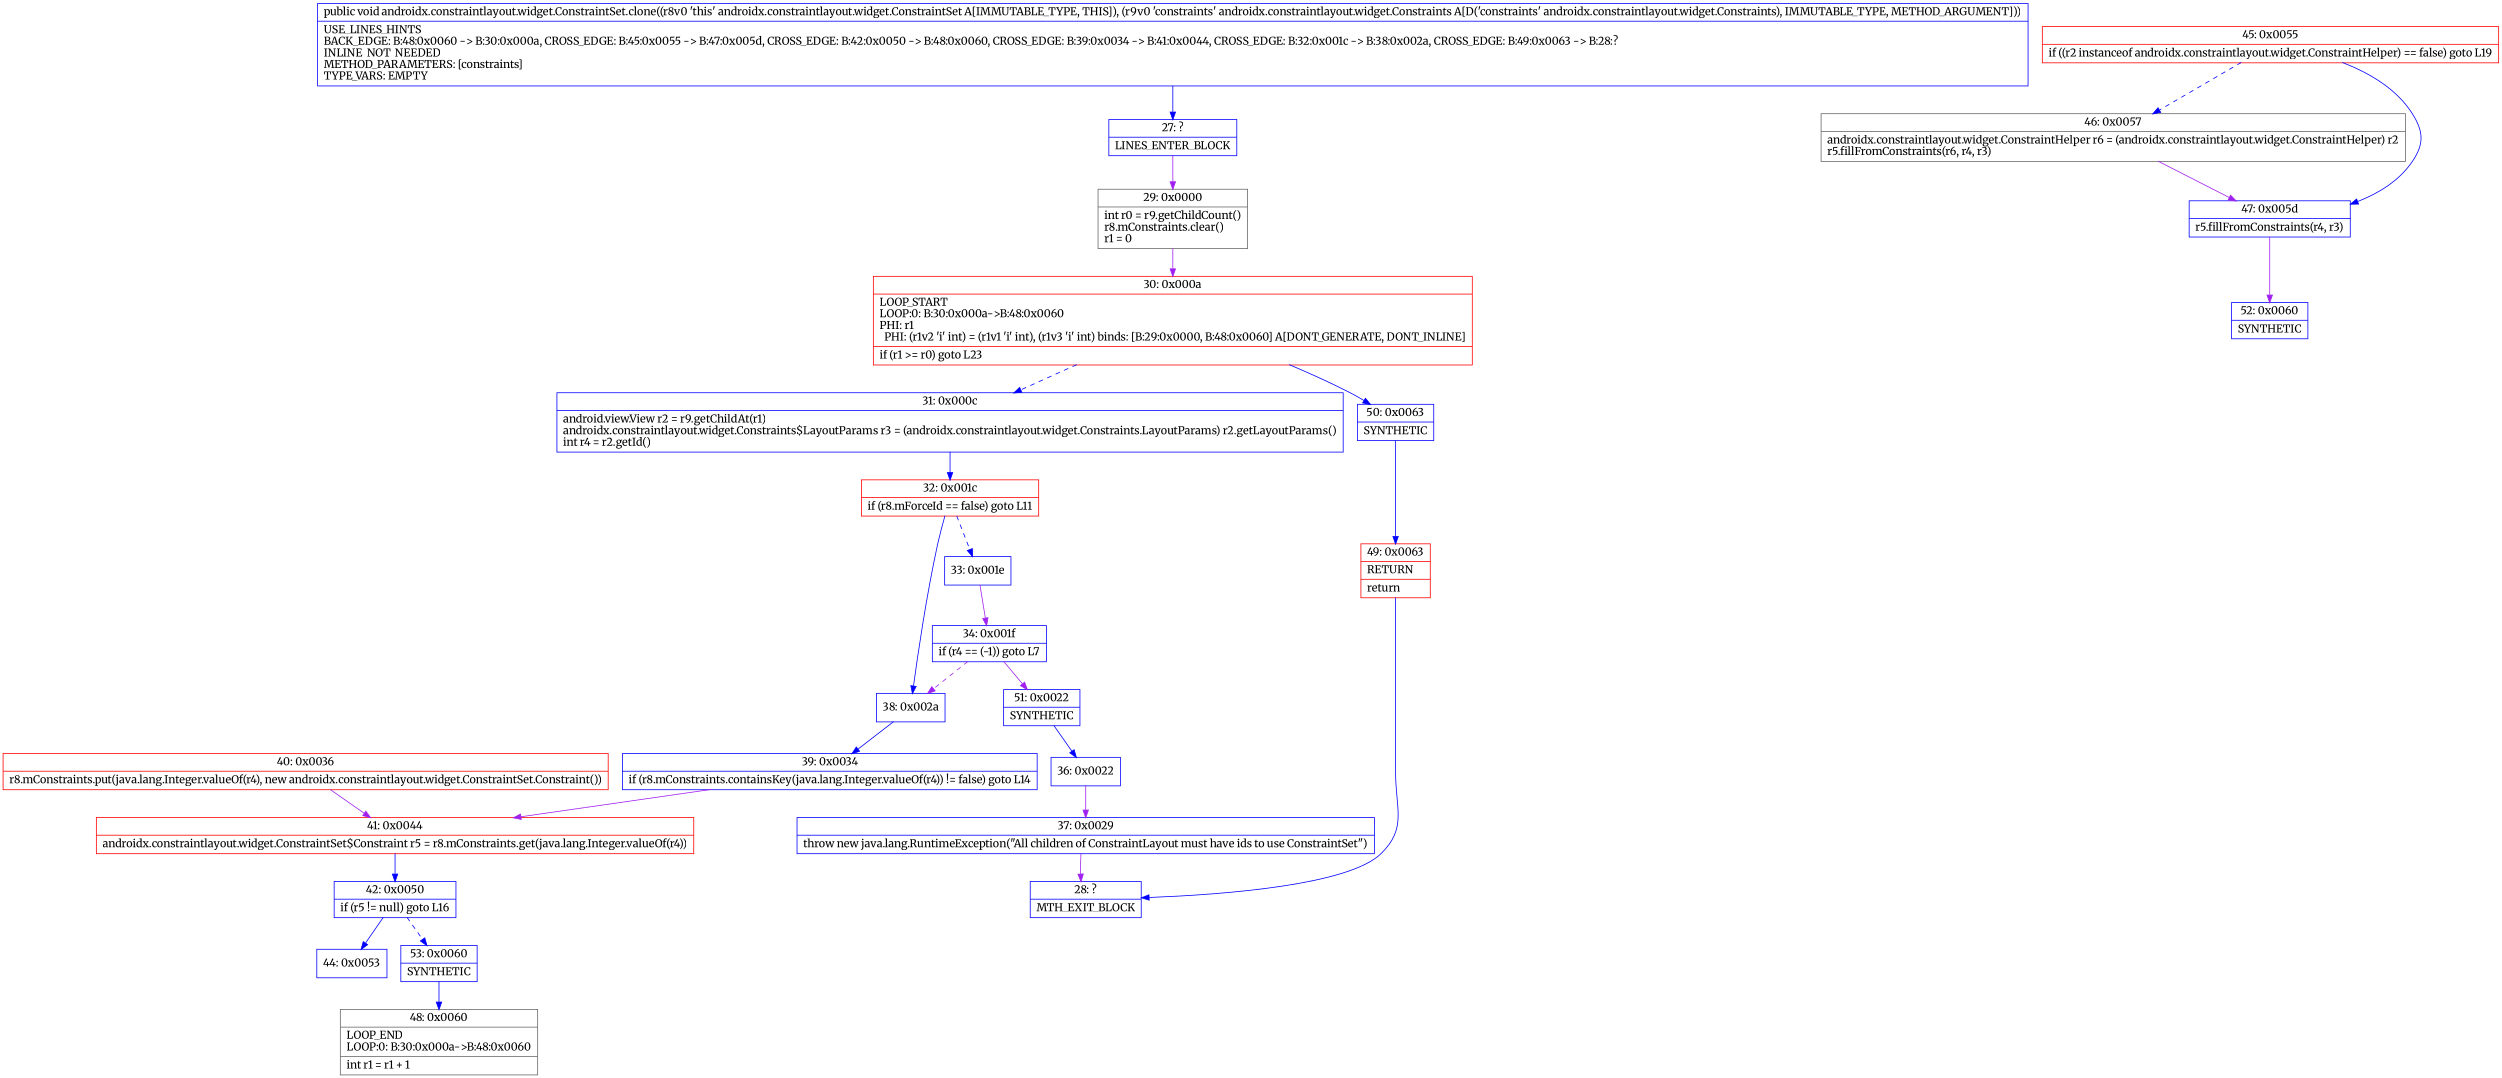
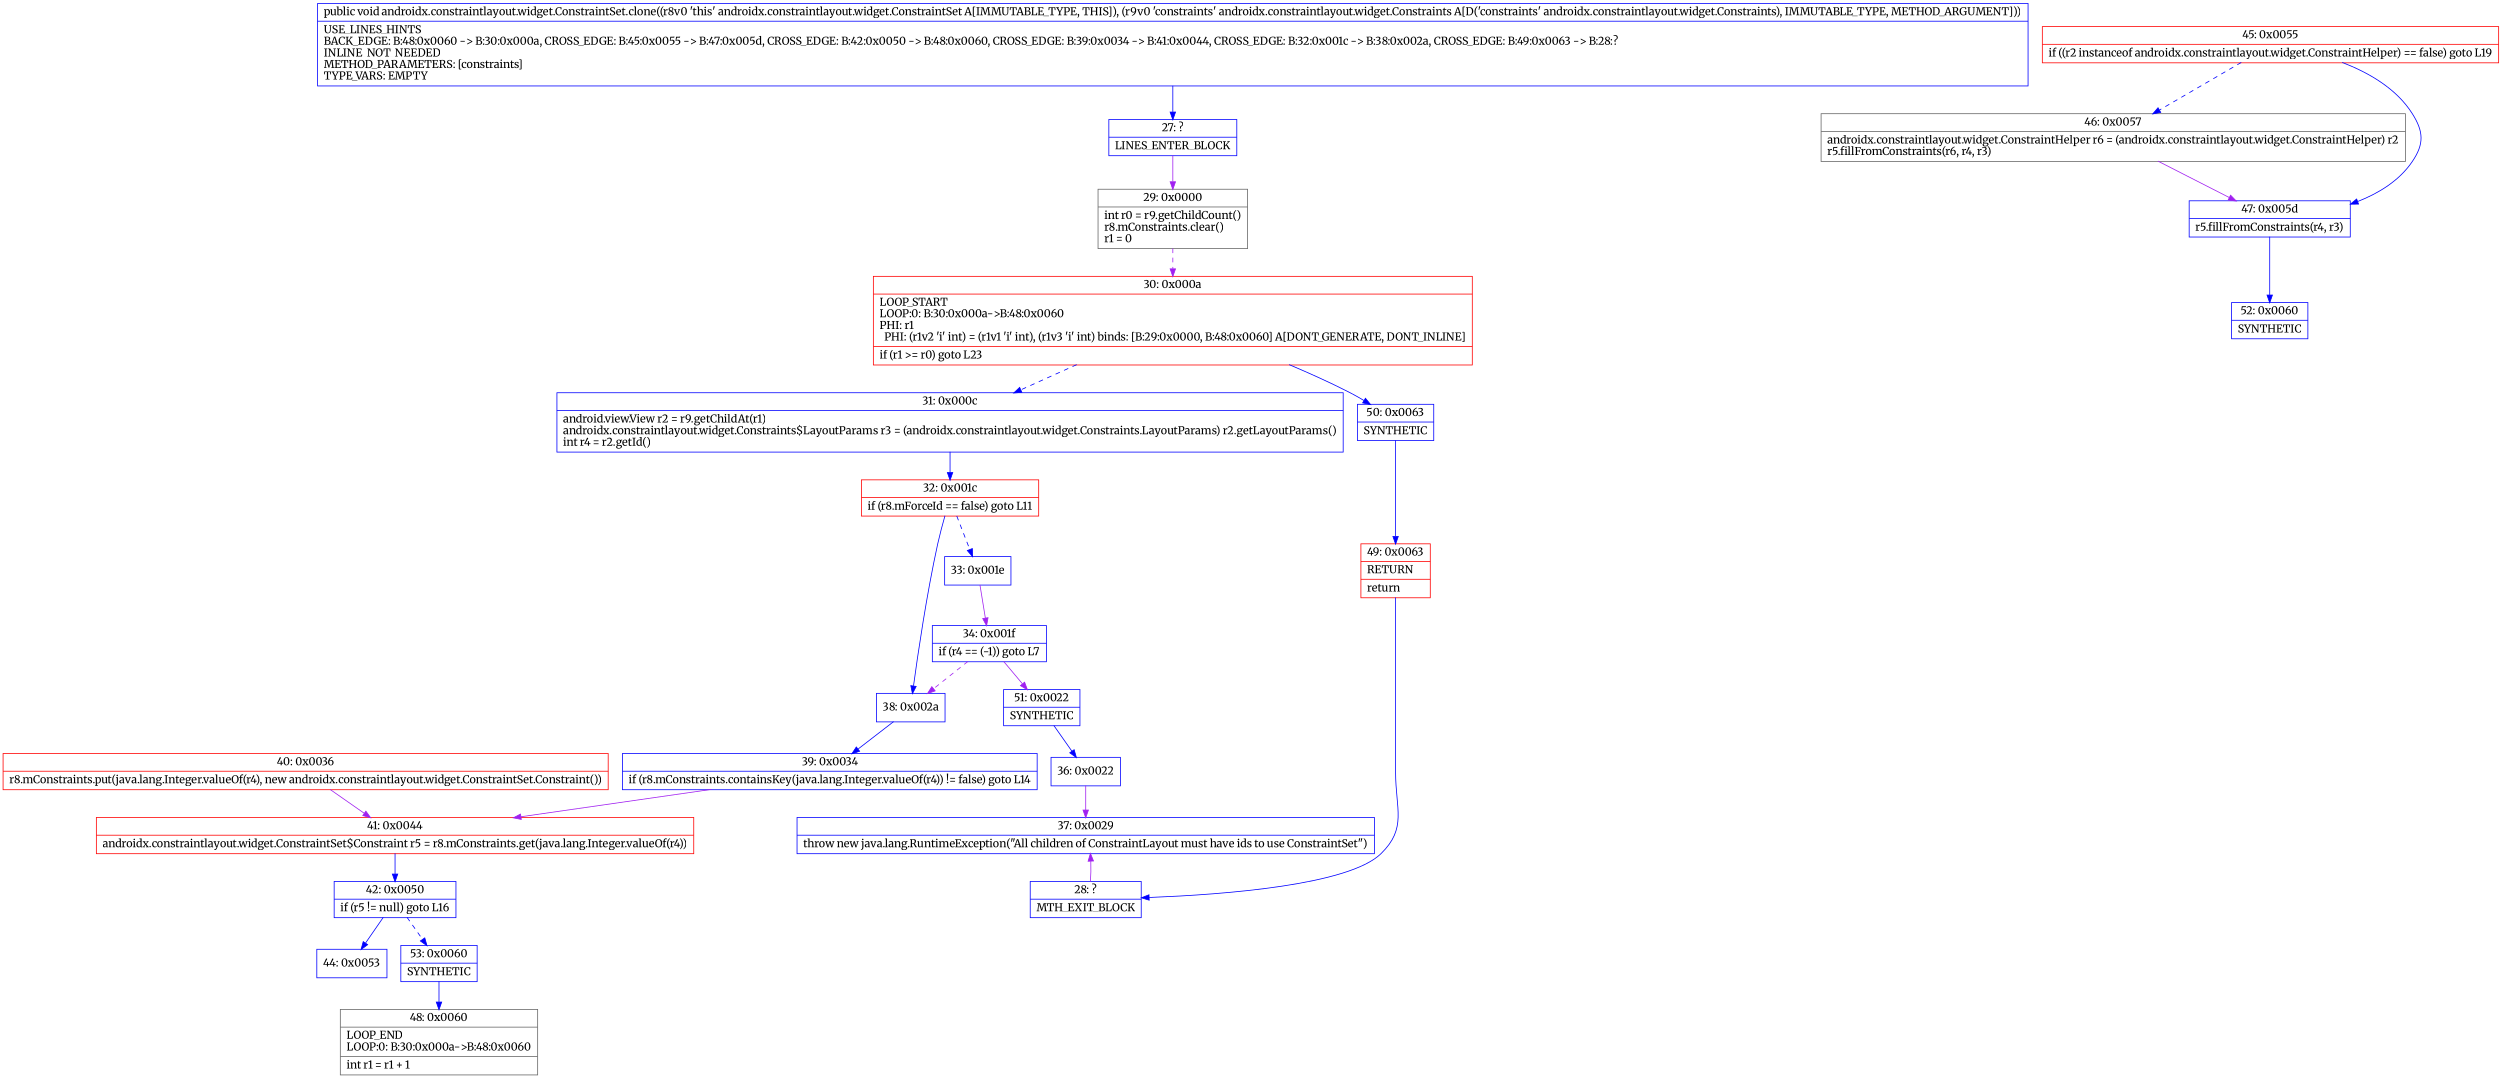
(1173, 259) -> (1173, 259)
(2270, 266) -> (2270, 266)
(1081, 864) -> (1091, 871)
